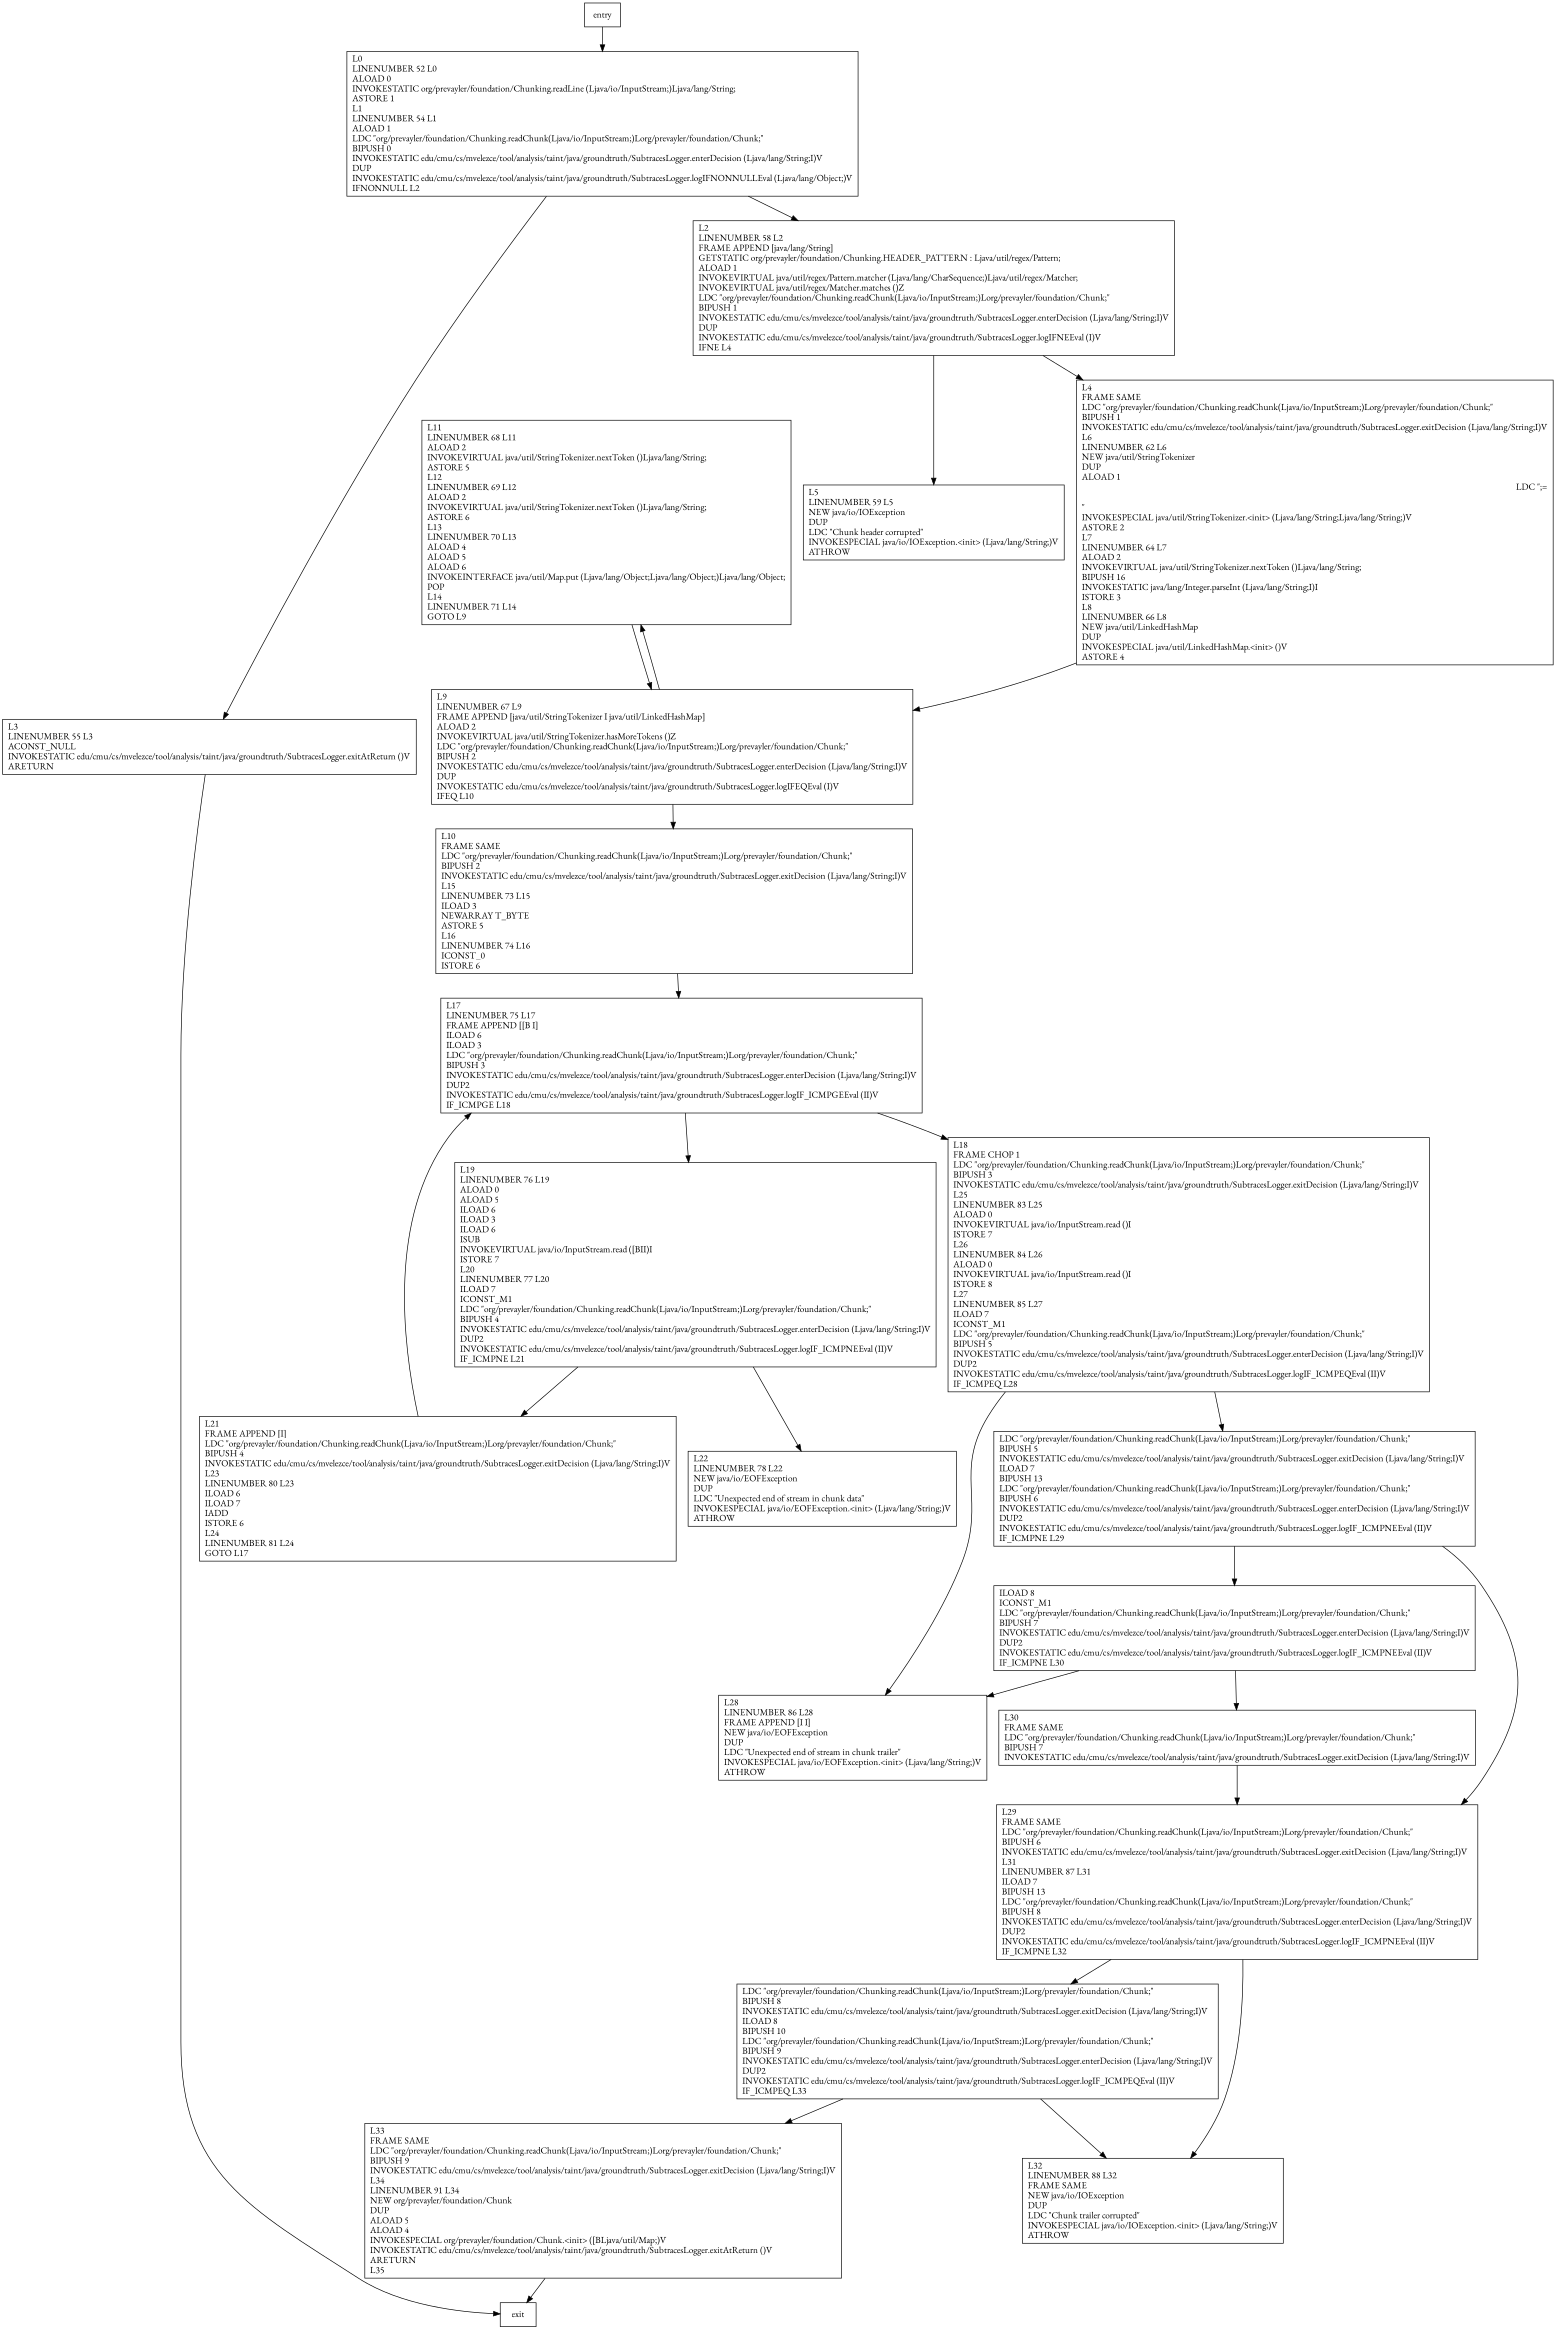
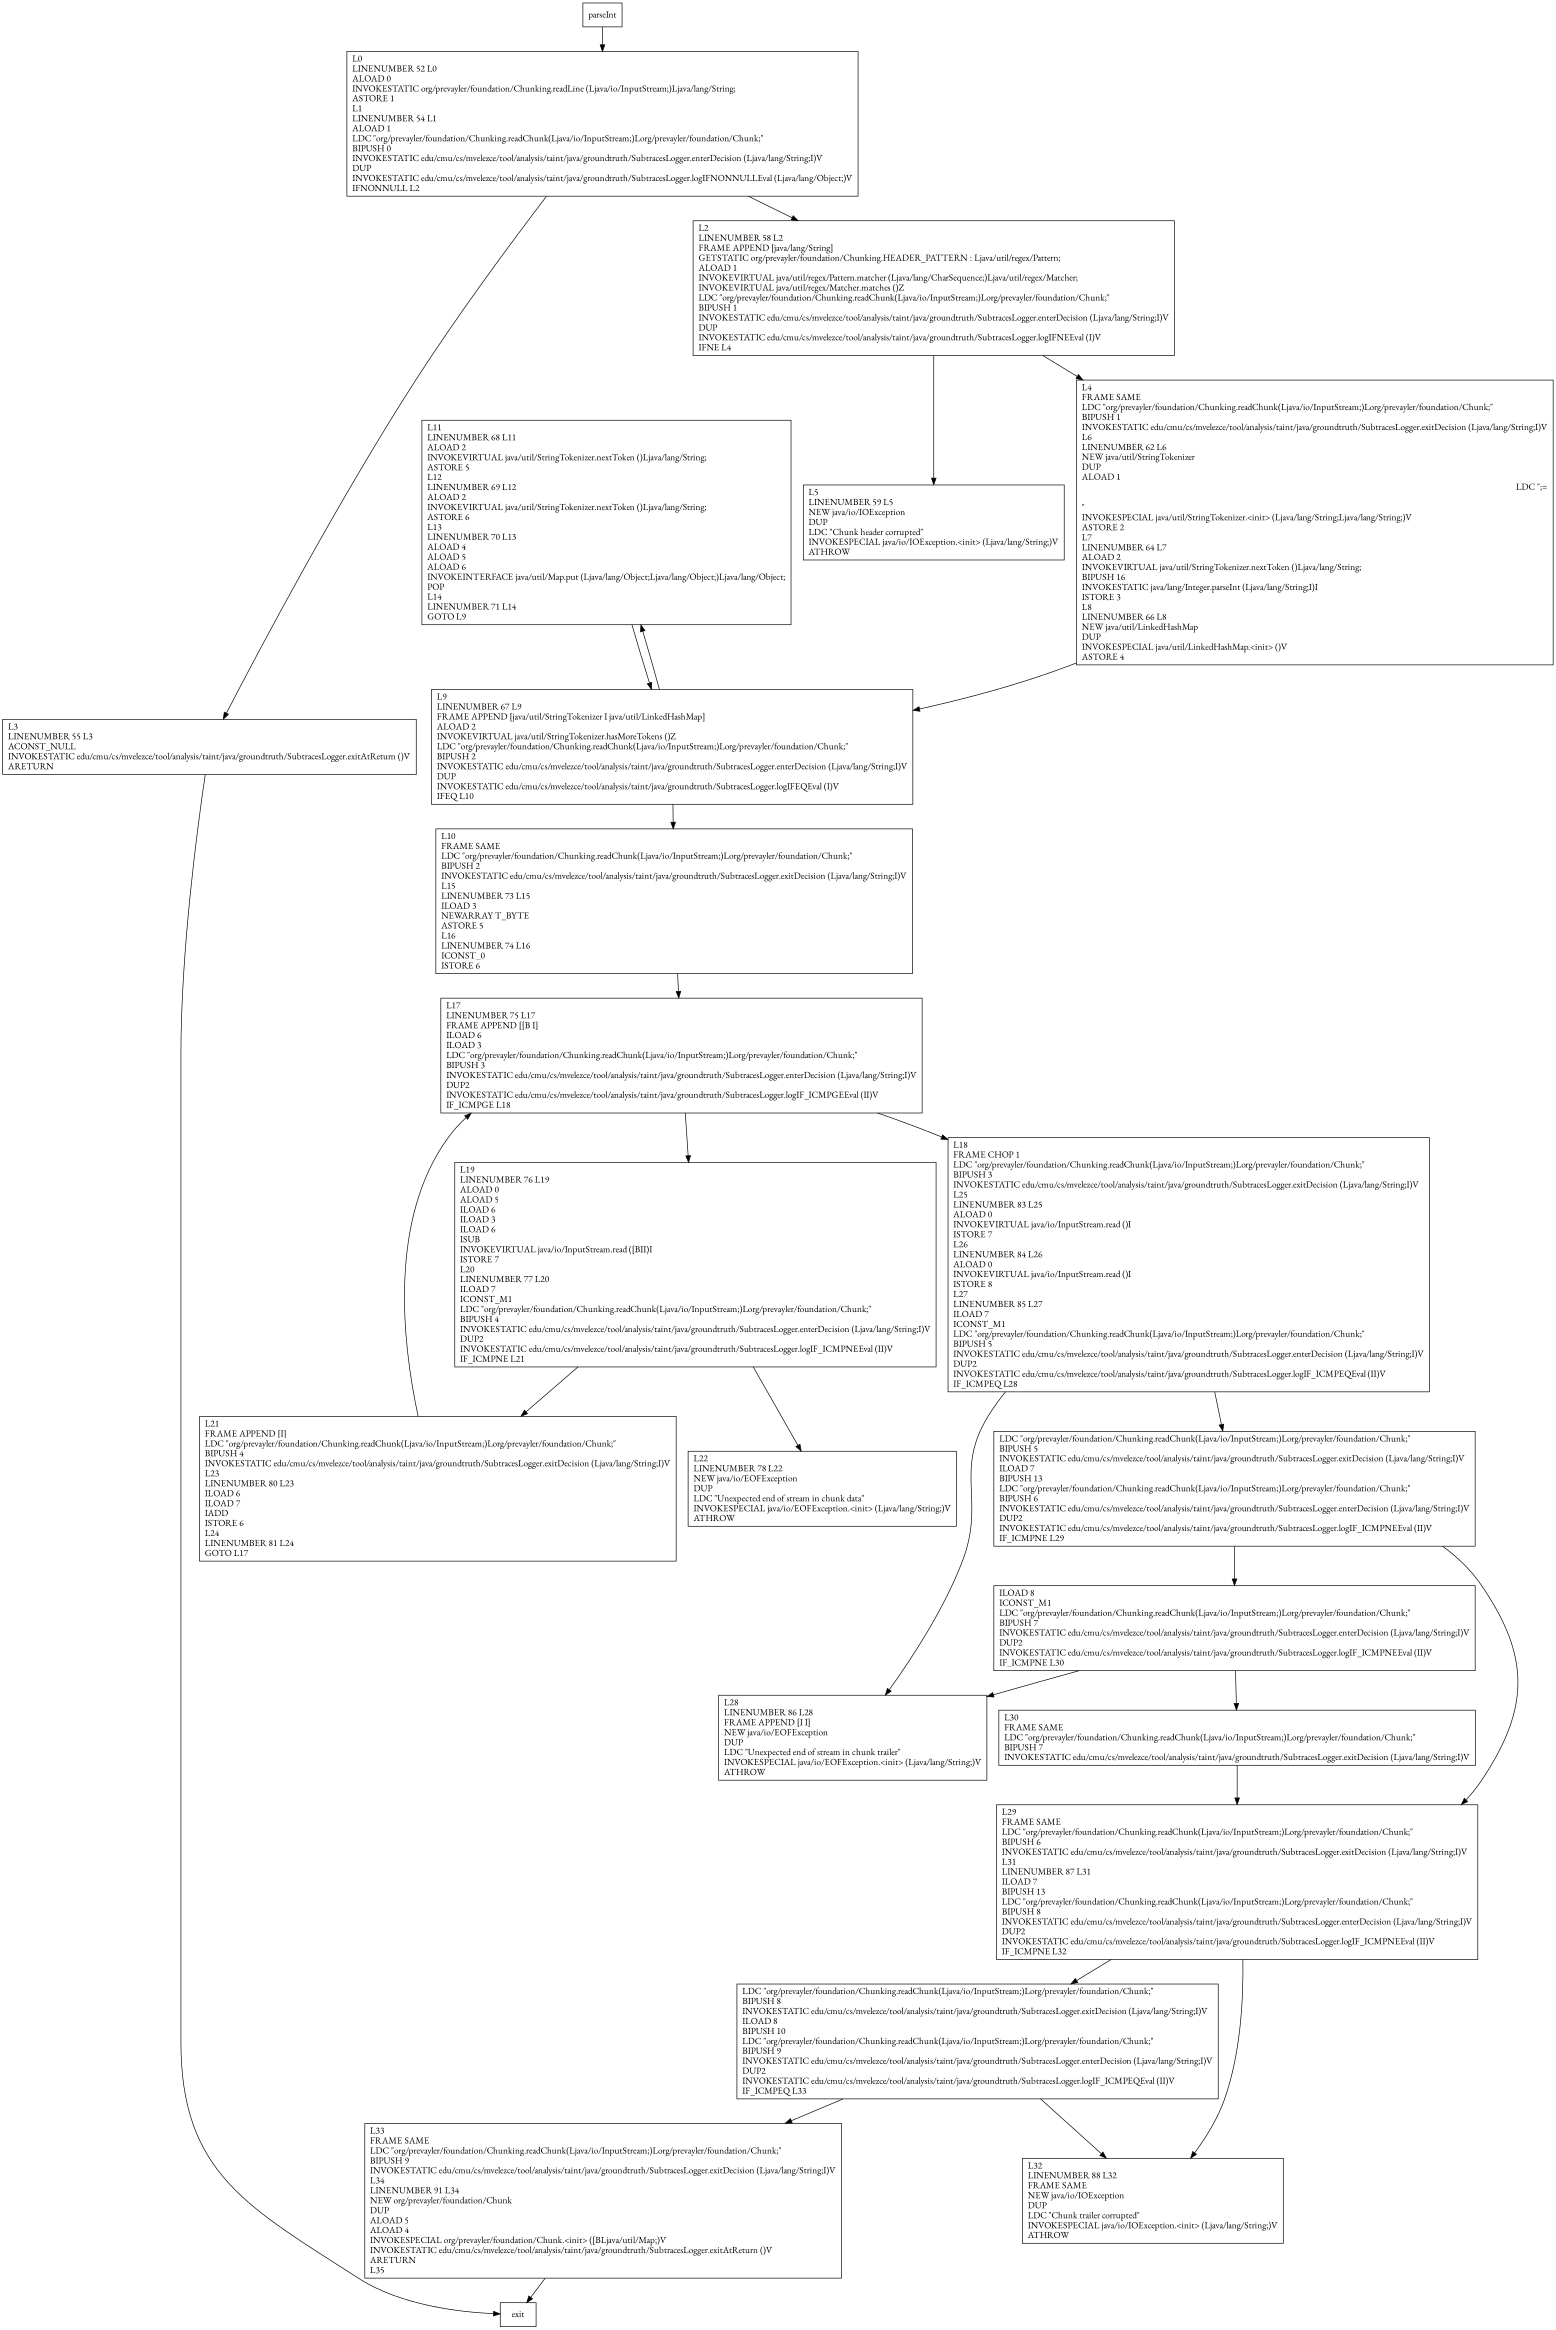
(602, 15) -> (602, 15)
